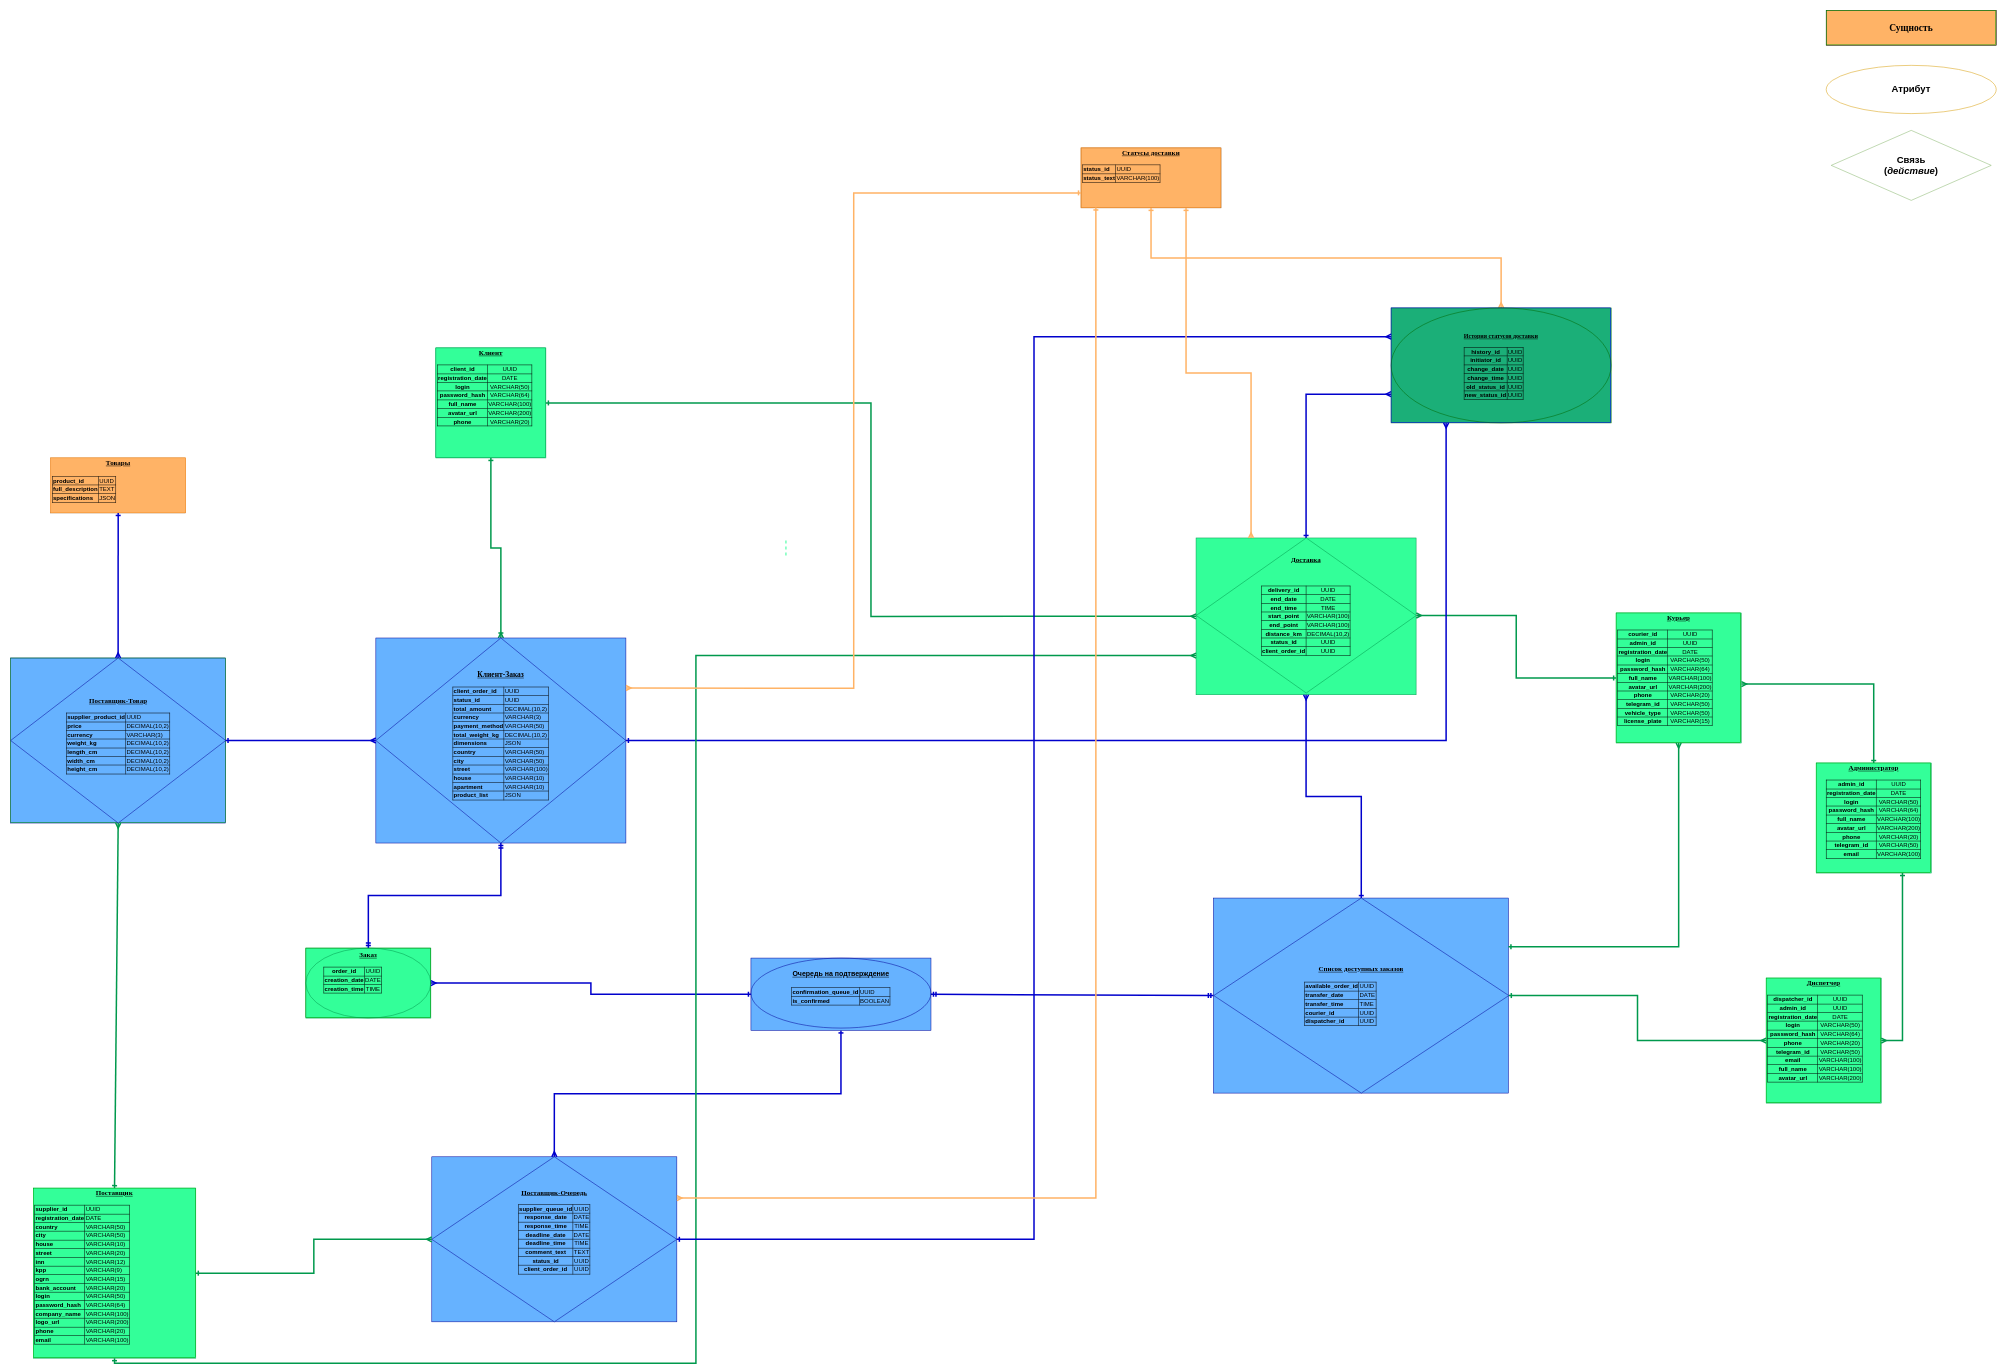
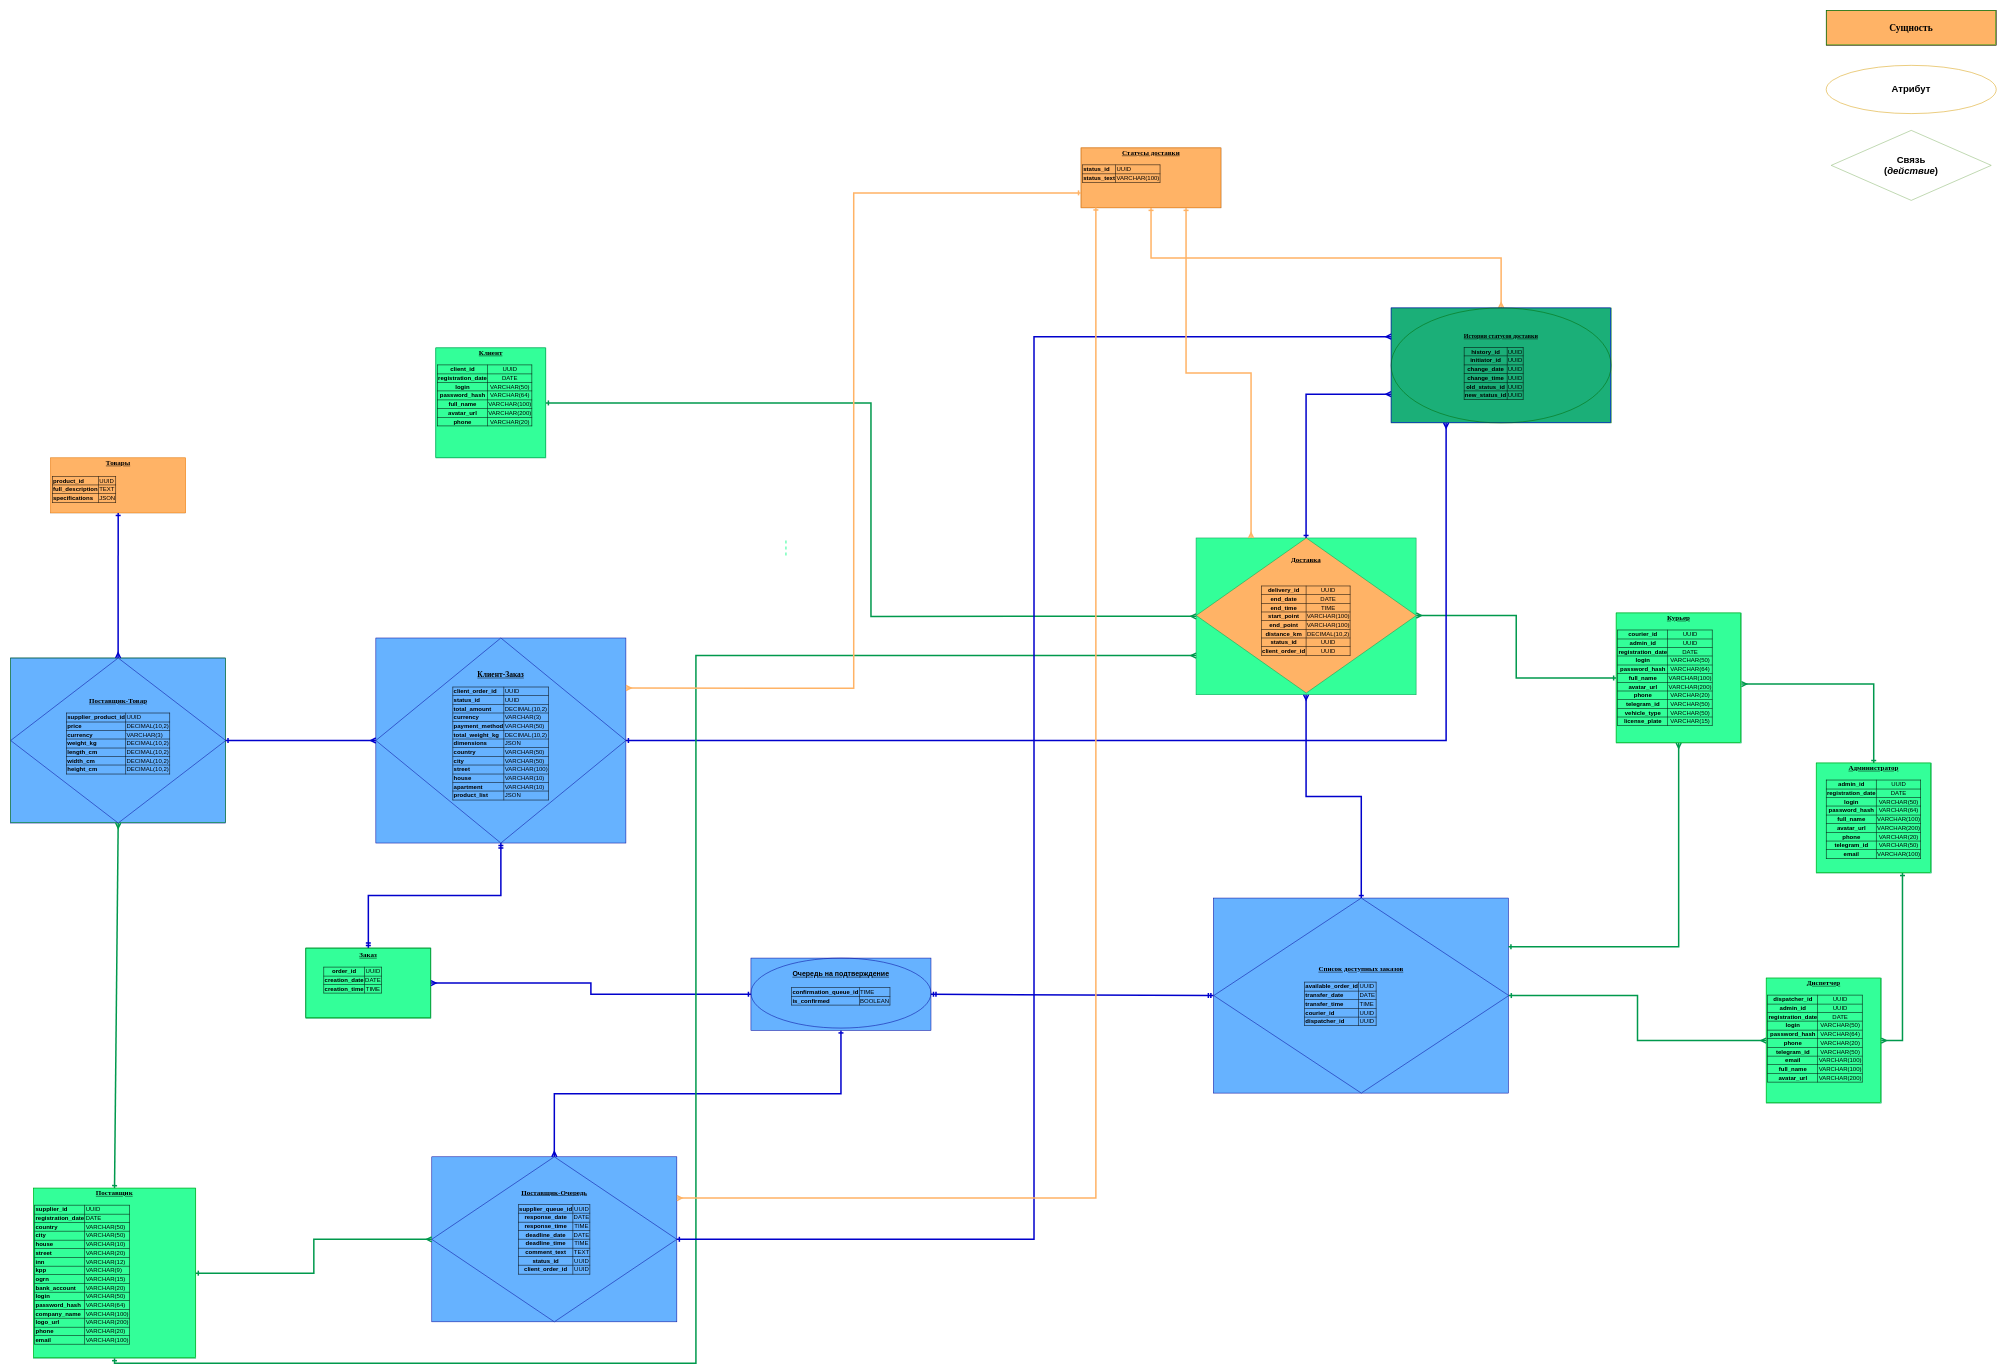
(496, 548) -> none
(1306, 615) -> (1306, 615)
(841, 972) -> (841, 972)
(368, 983) -> (368, 983)
